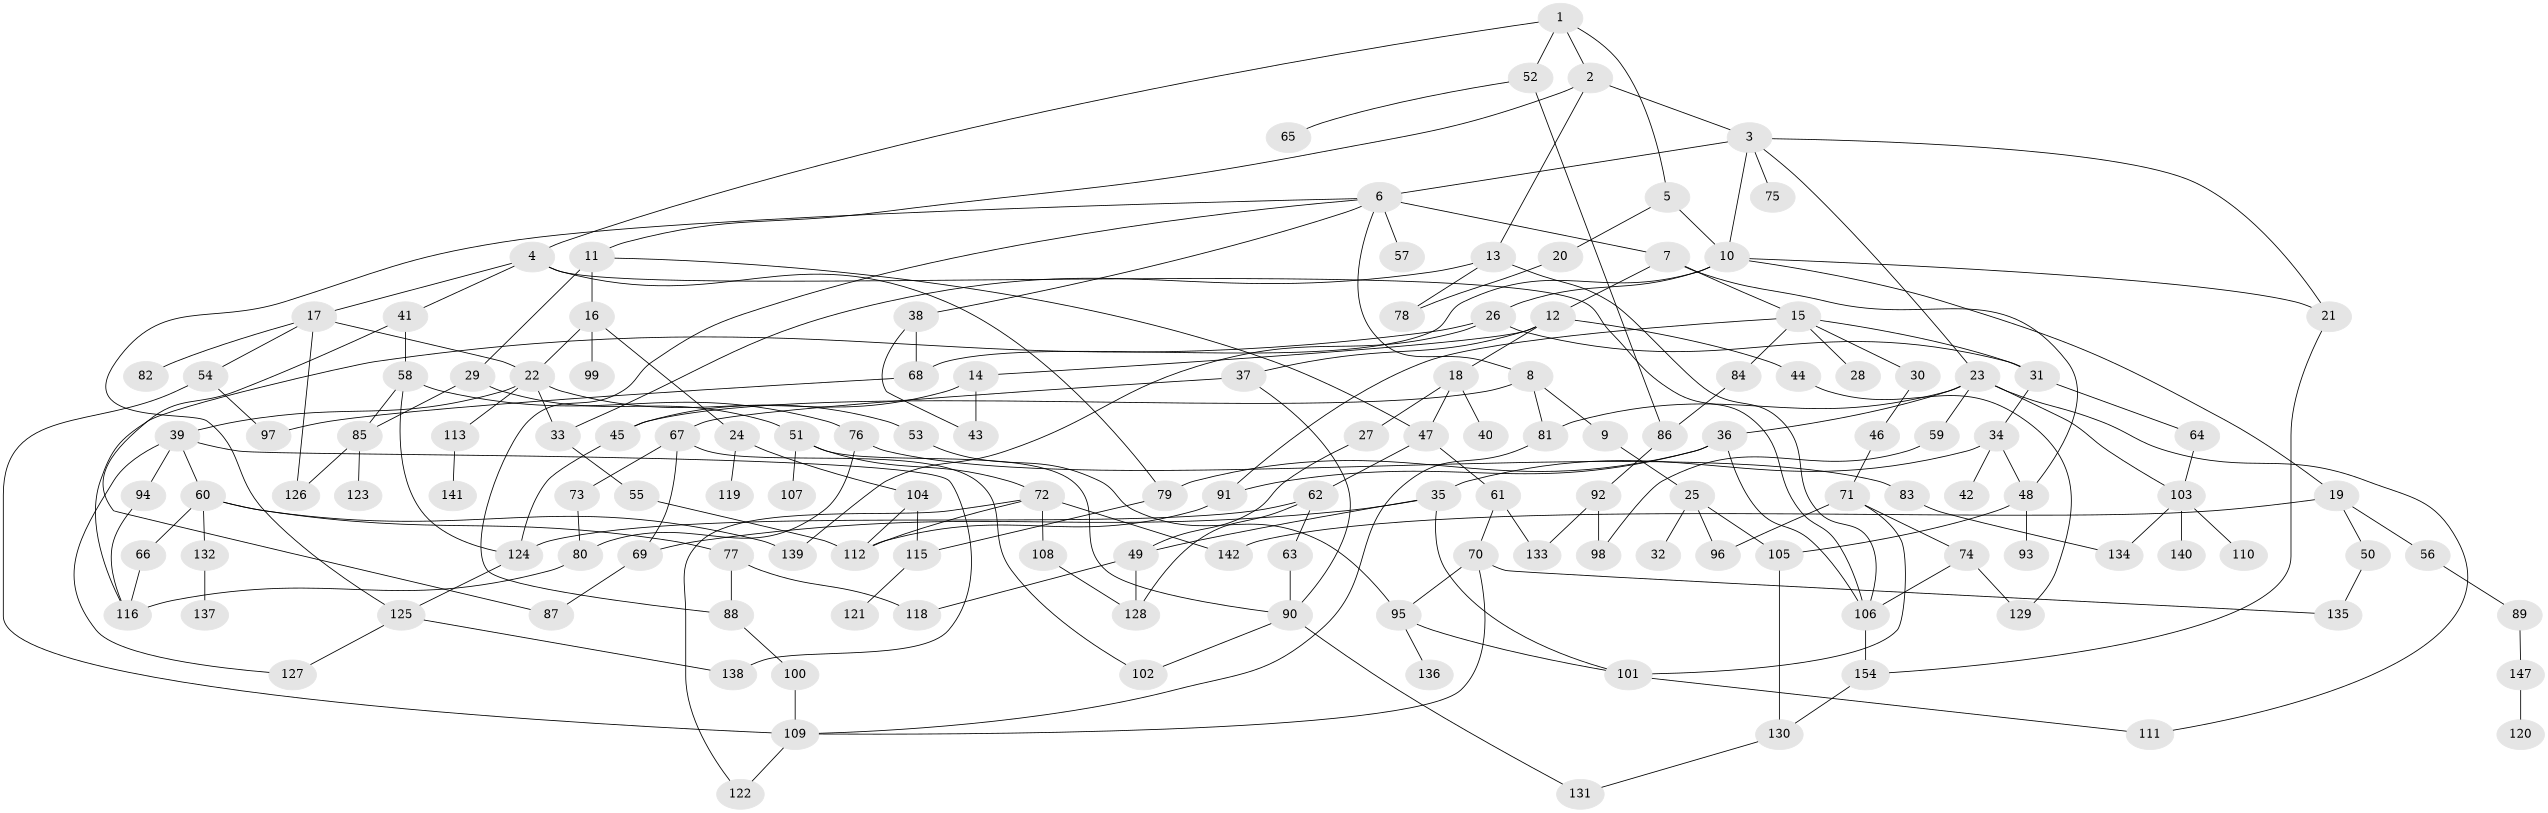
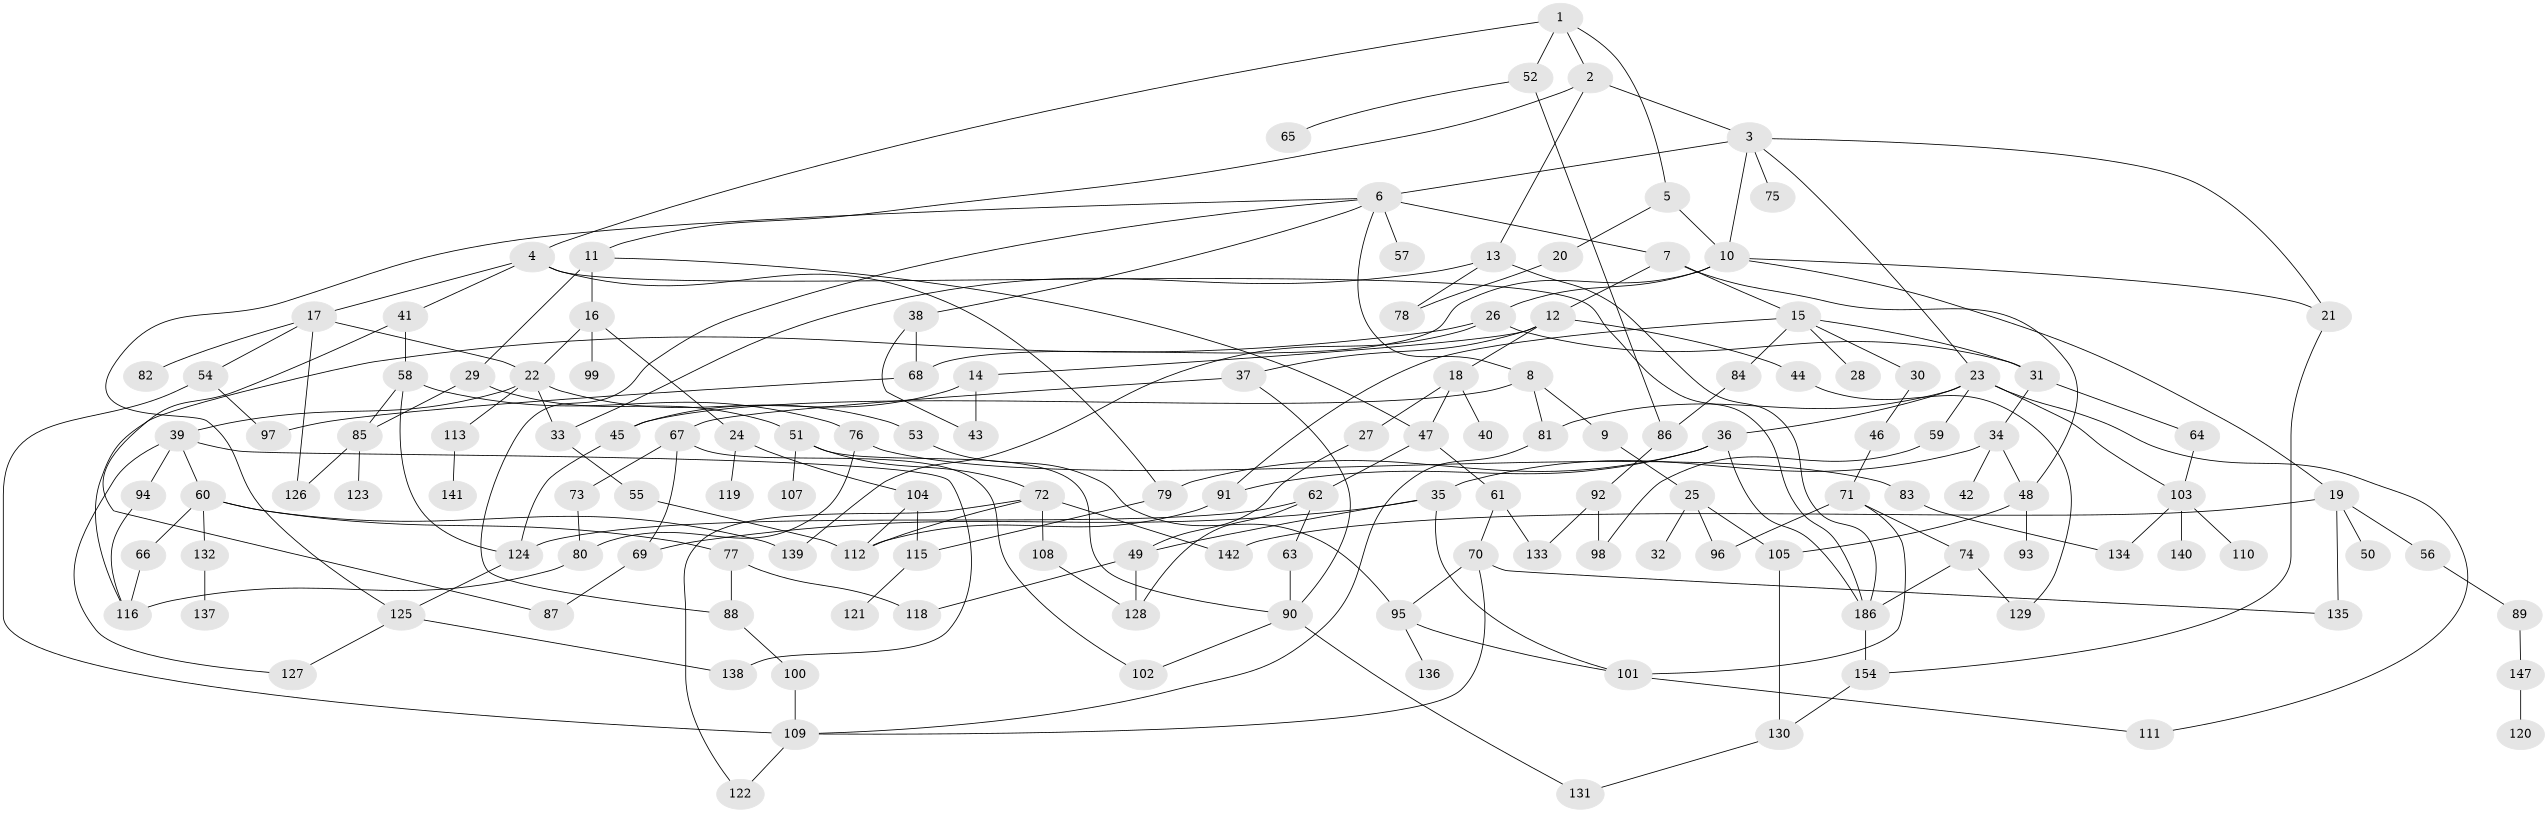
(2353, 585) -> (2337, 556)
(1866, 615) -> (1866, 615)
